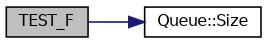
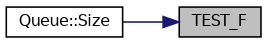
(108, 22) -> (143, 22)
